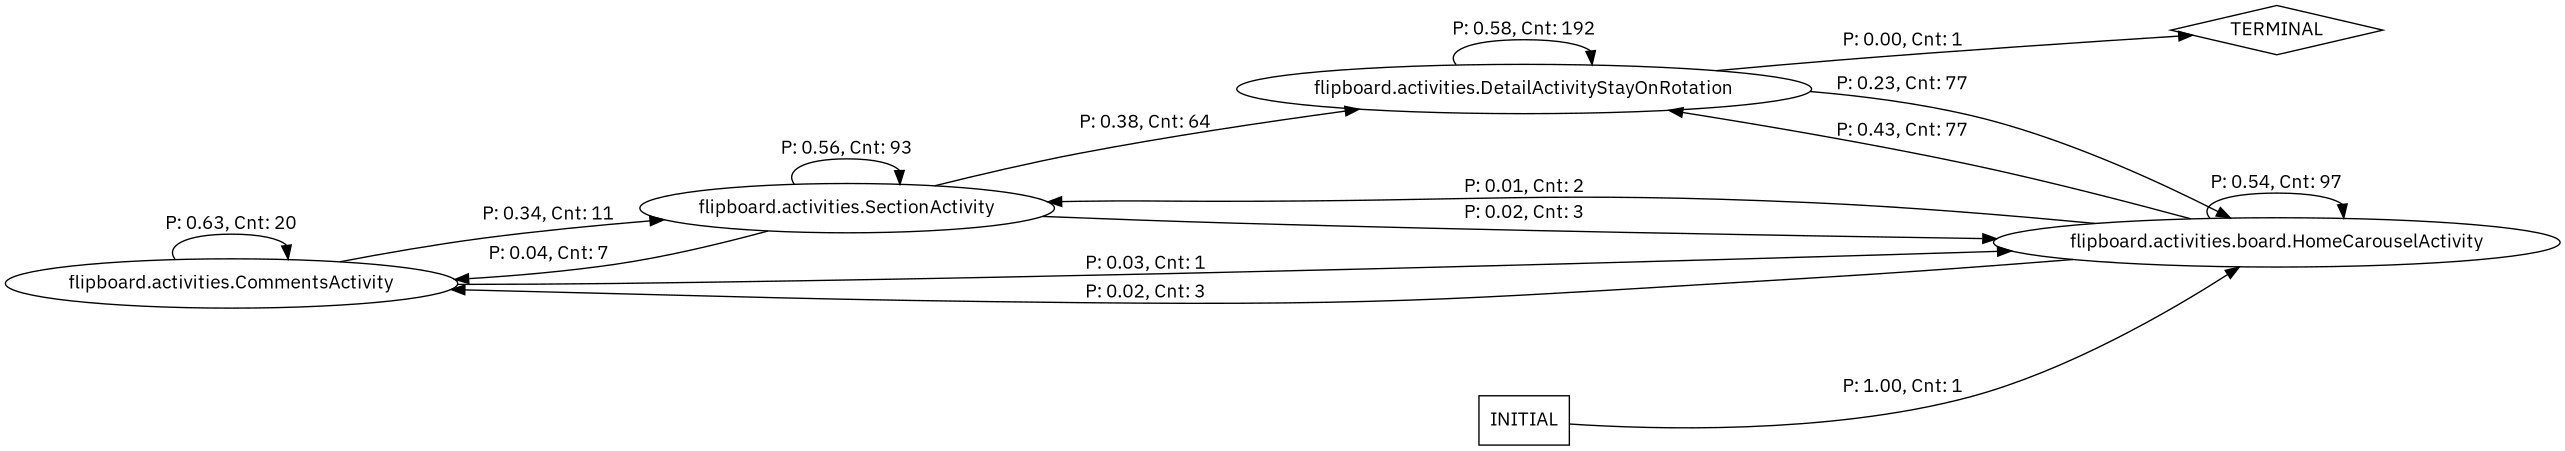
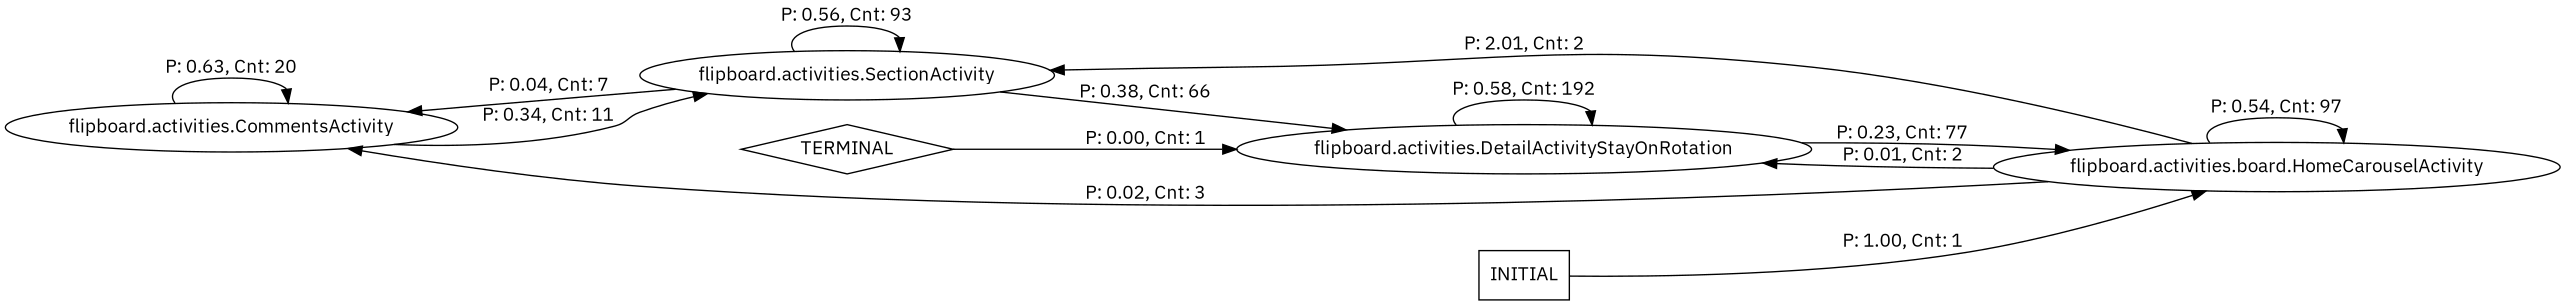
(1947, 52) -> (1088, 149)
(1146, 123) -> (1146, 92)
(1903, 131) -> (1903, 155)
(1524, 187) -> (1524, 45)
(1512, 230) -> none
(1228, 272) -> none
